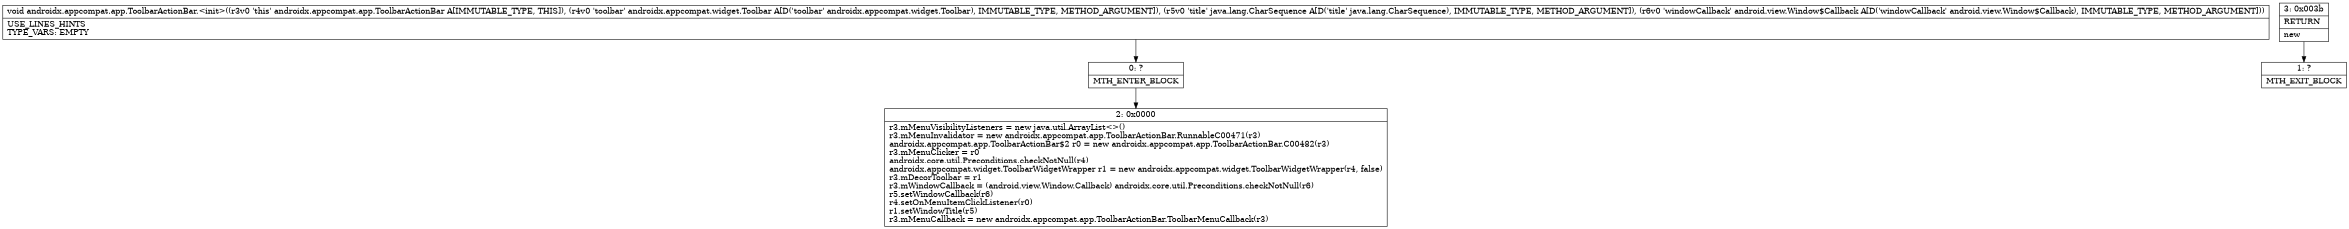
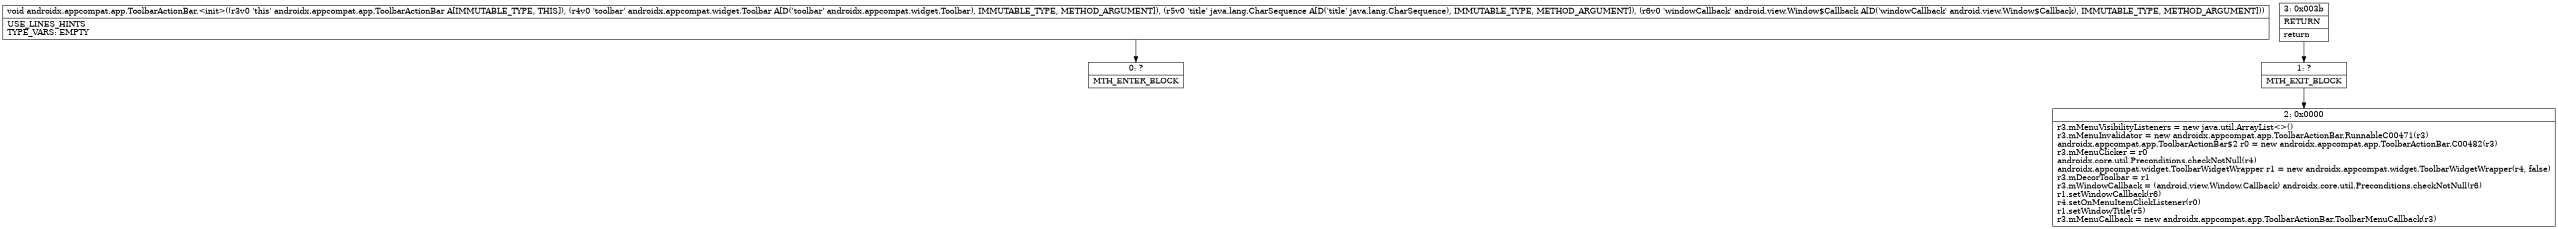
(2292, 35) -> (2297, 35)
(1136, 95) -> (2304, 95)
(941, 195) -> (2109, 195)
